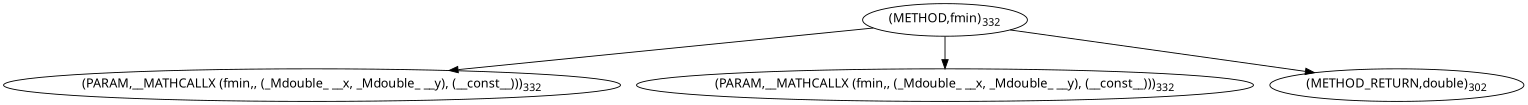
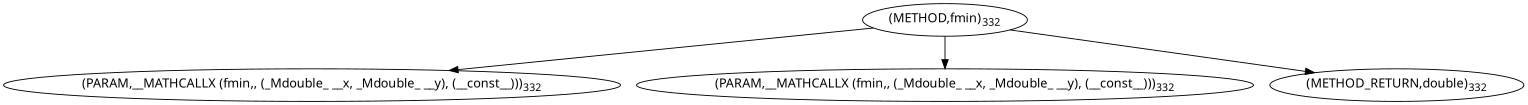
(1478, 84) -> (1478, 84)
